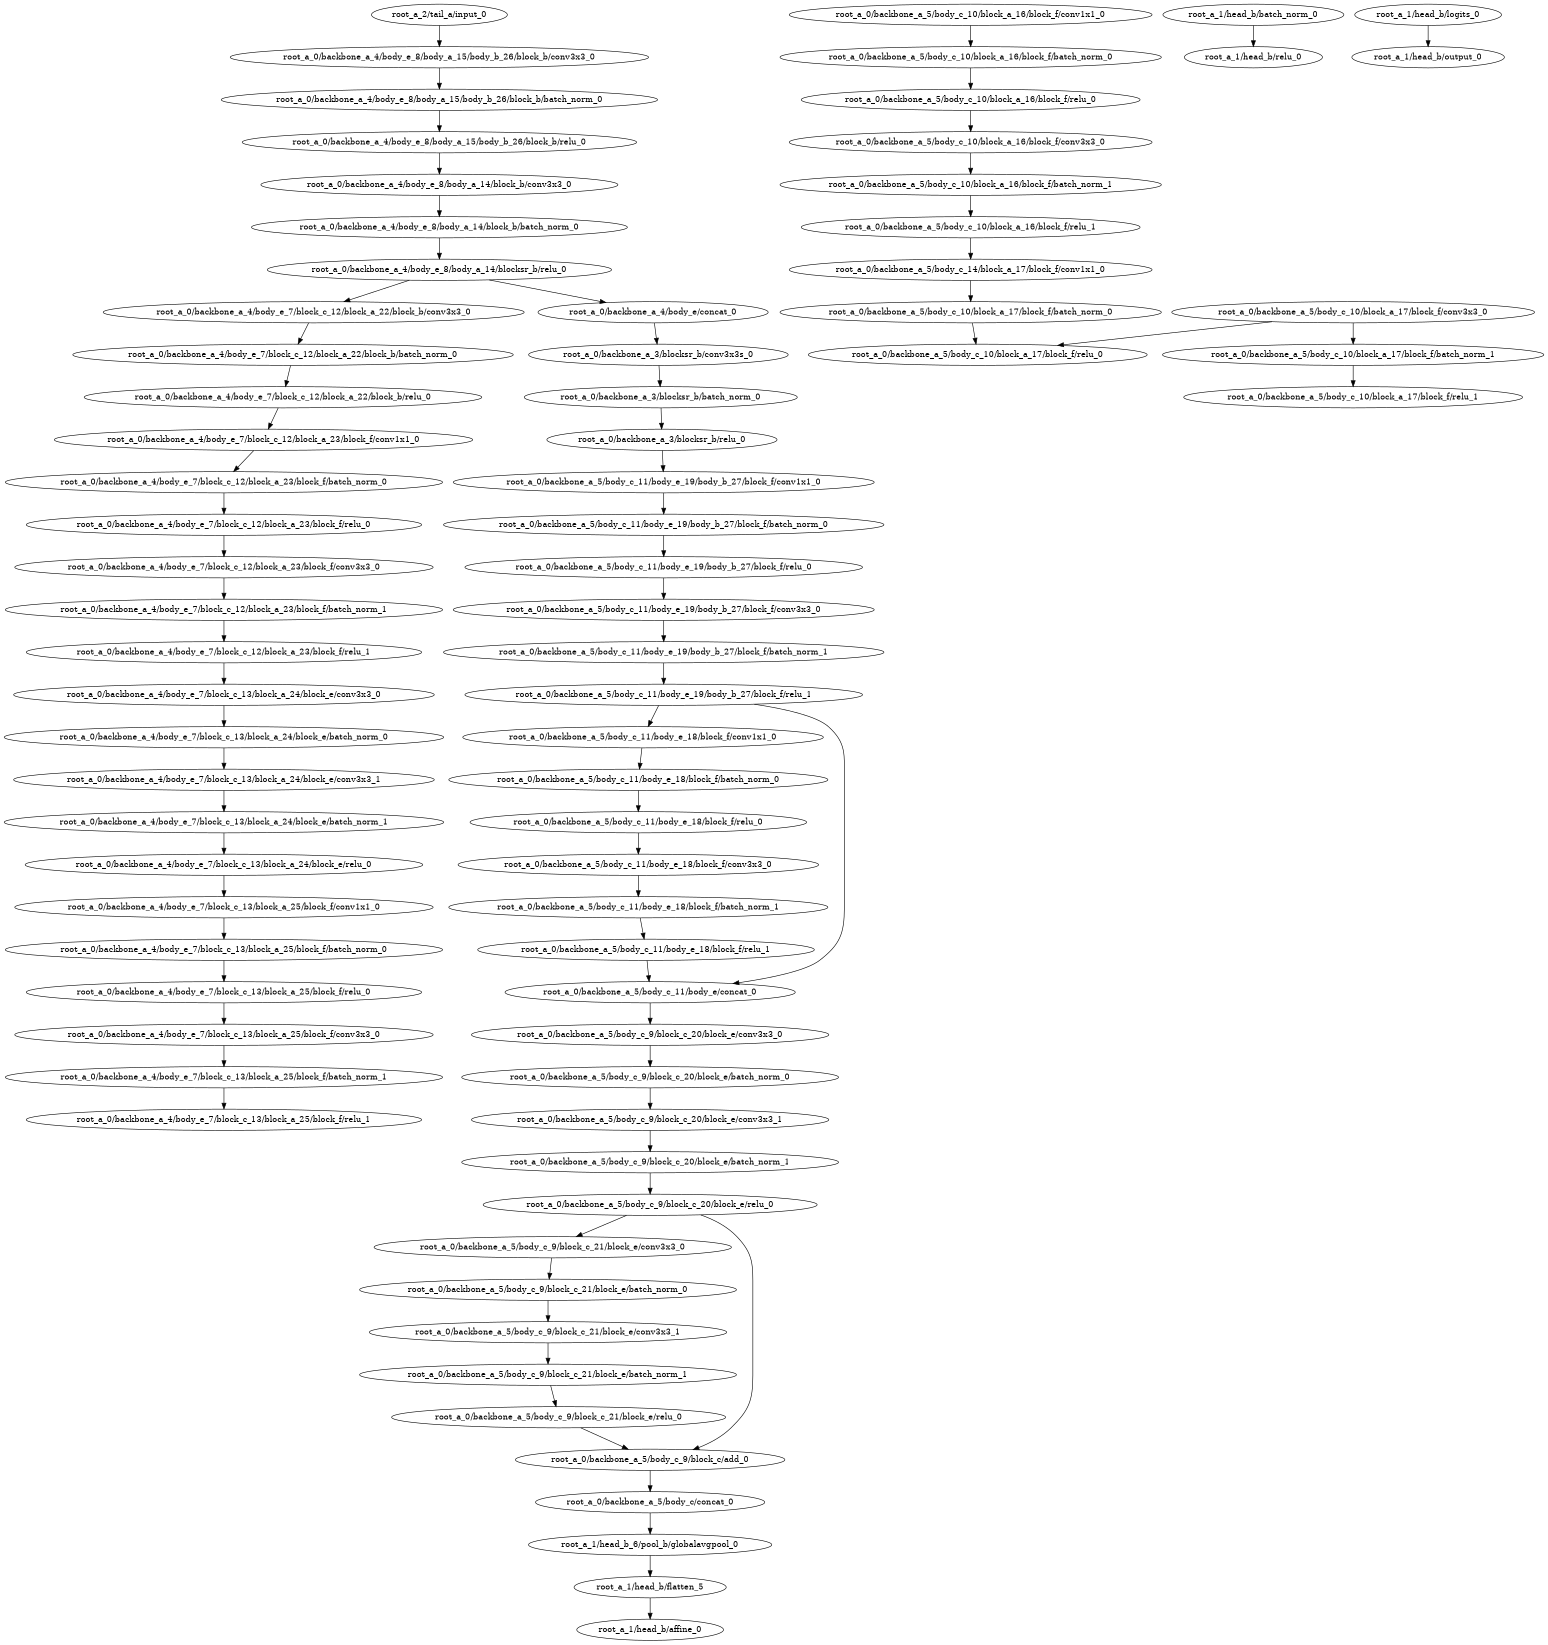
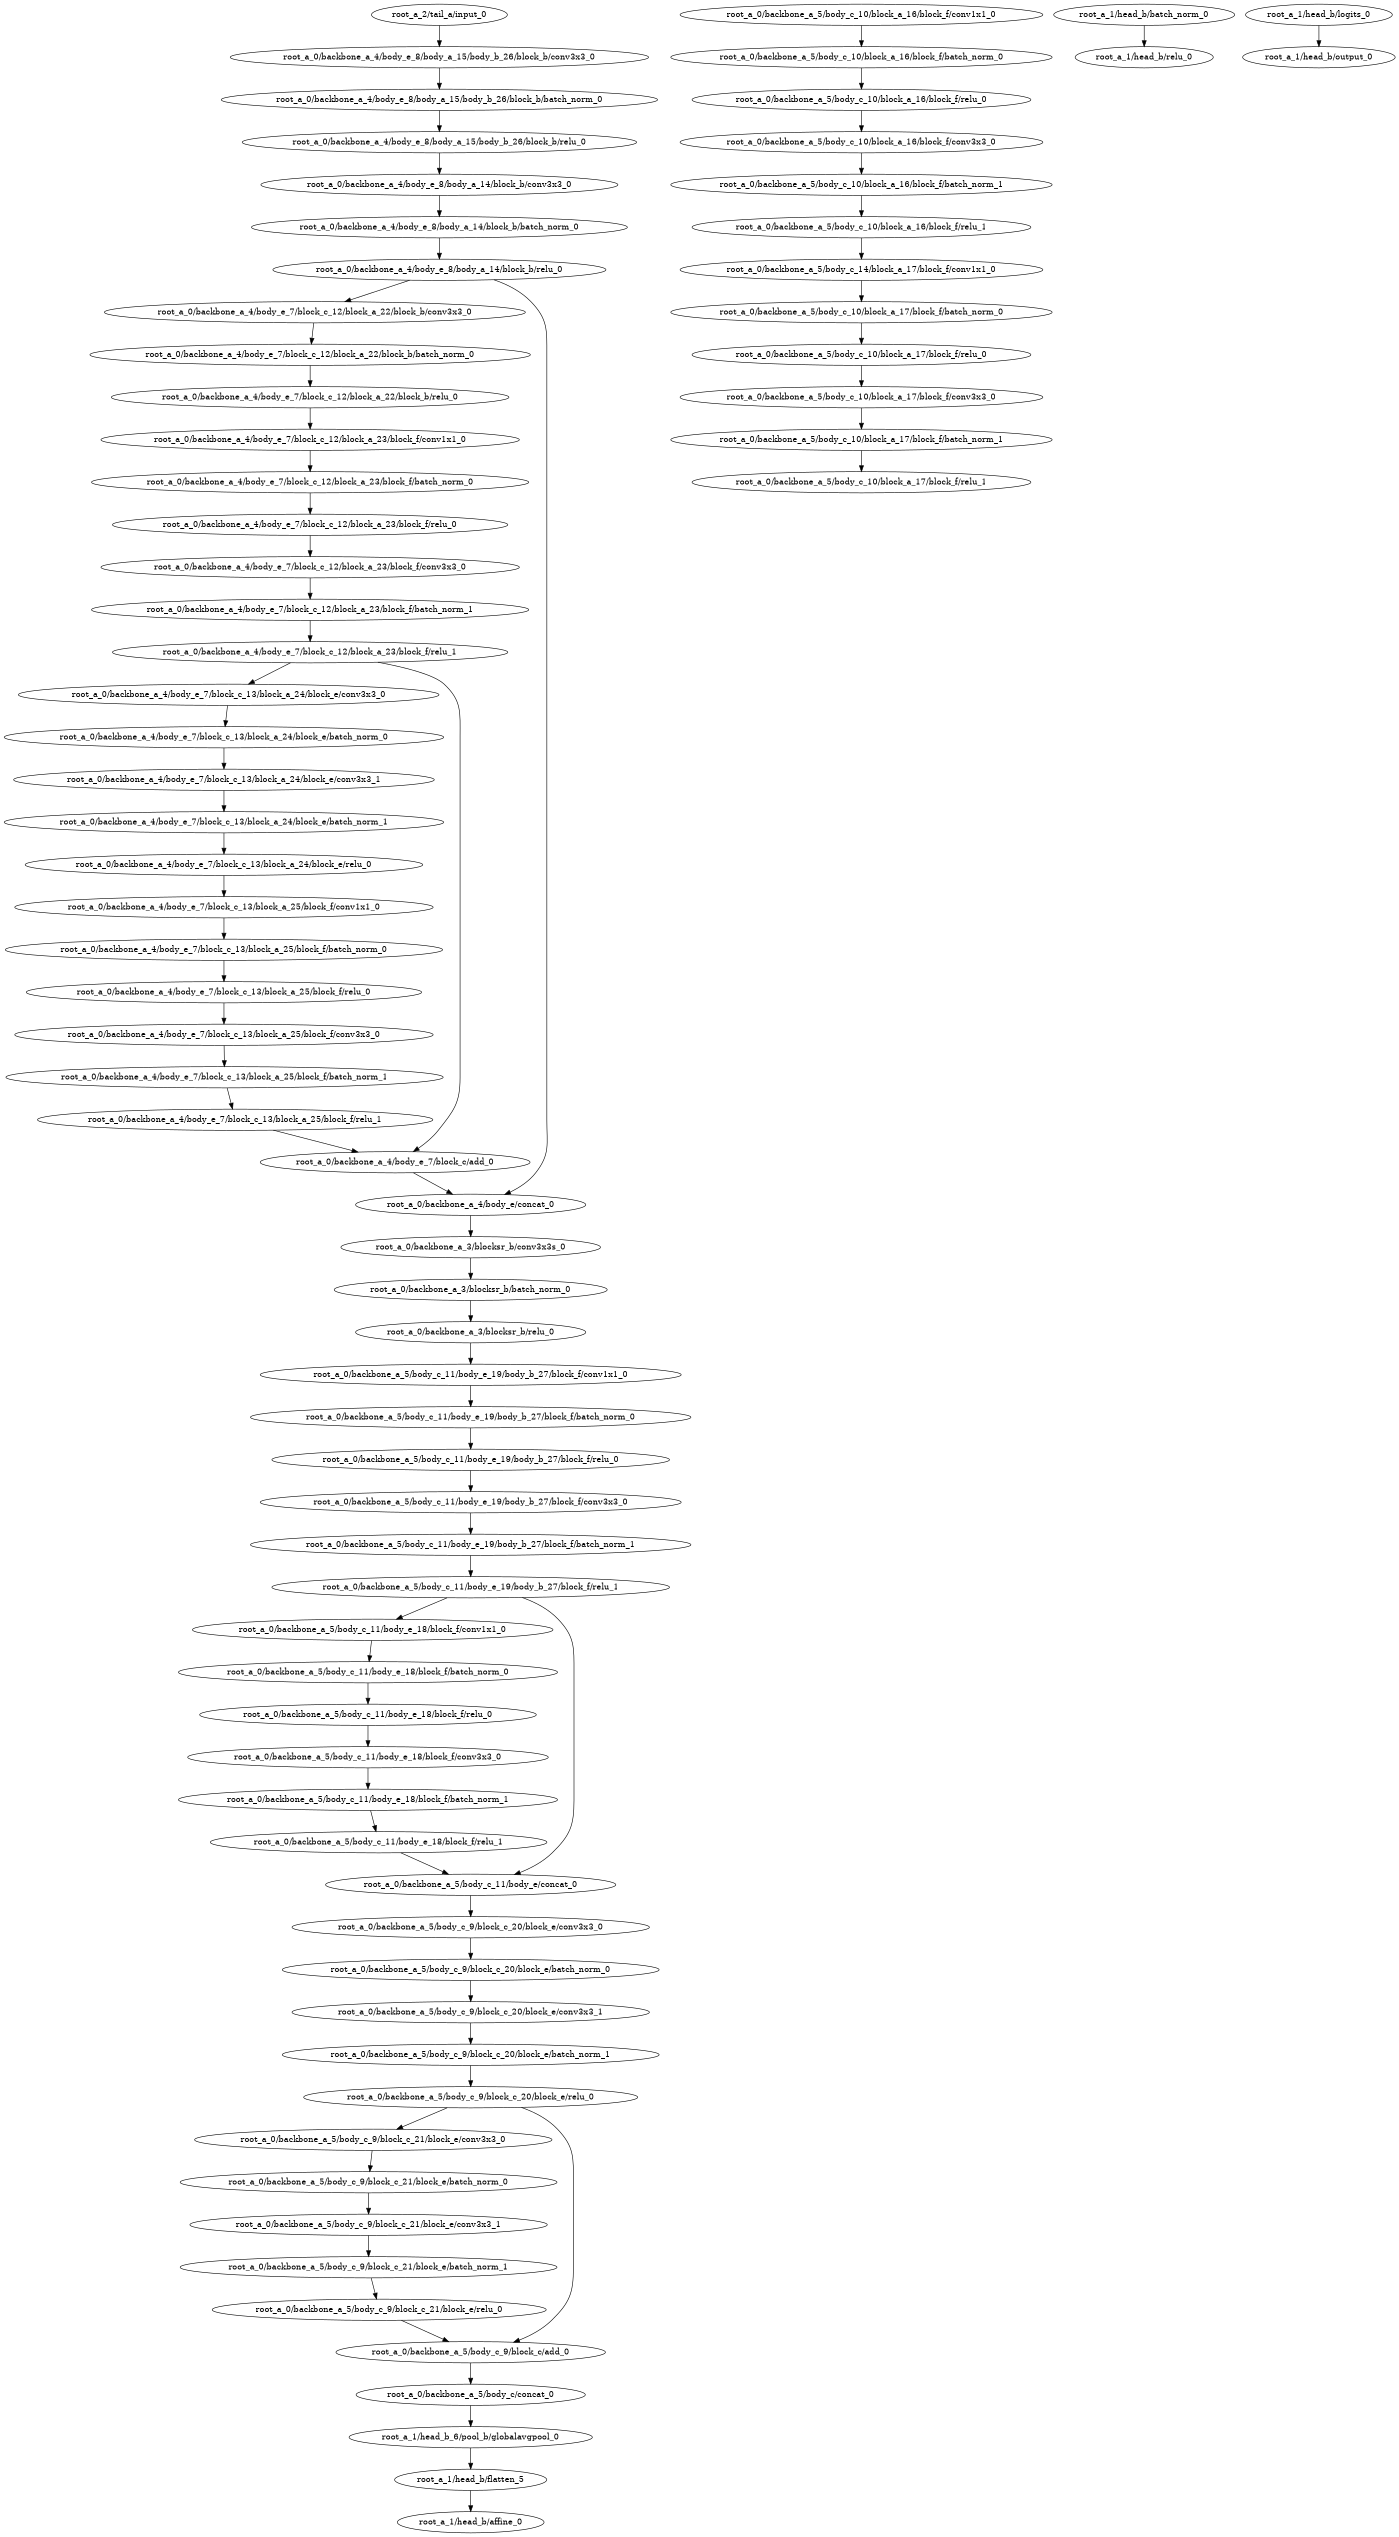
(439, 270) -> (439, 270)
(1168, 333) -> (861, 373)
none -> (395, 1162)
